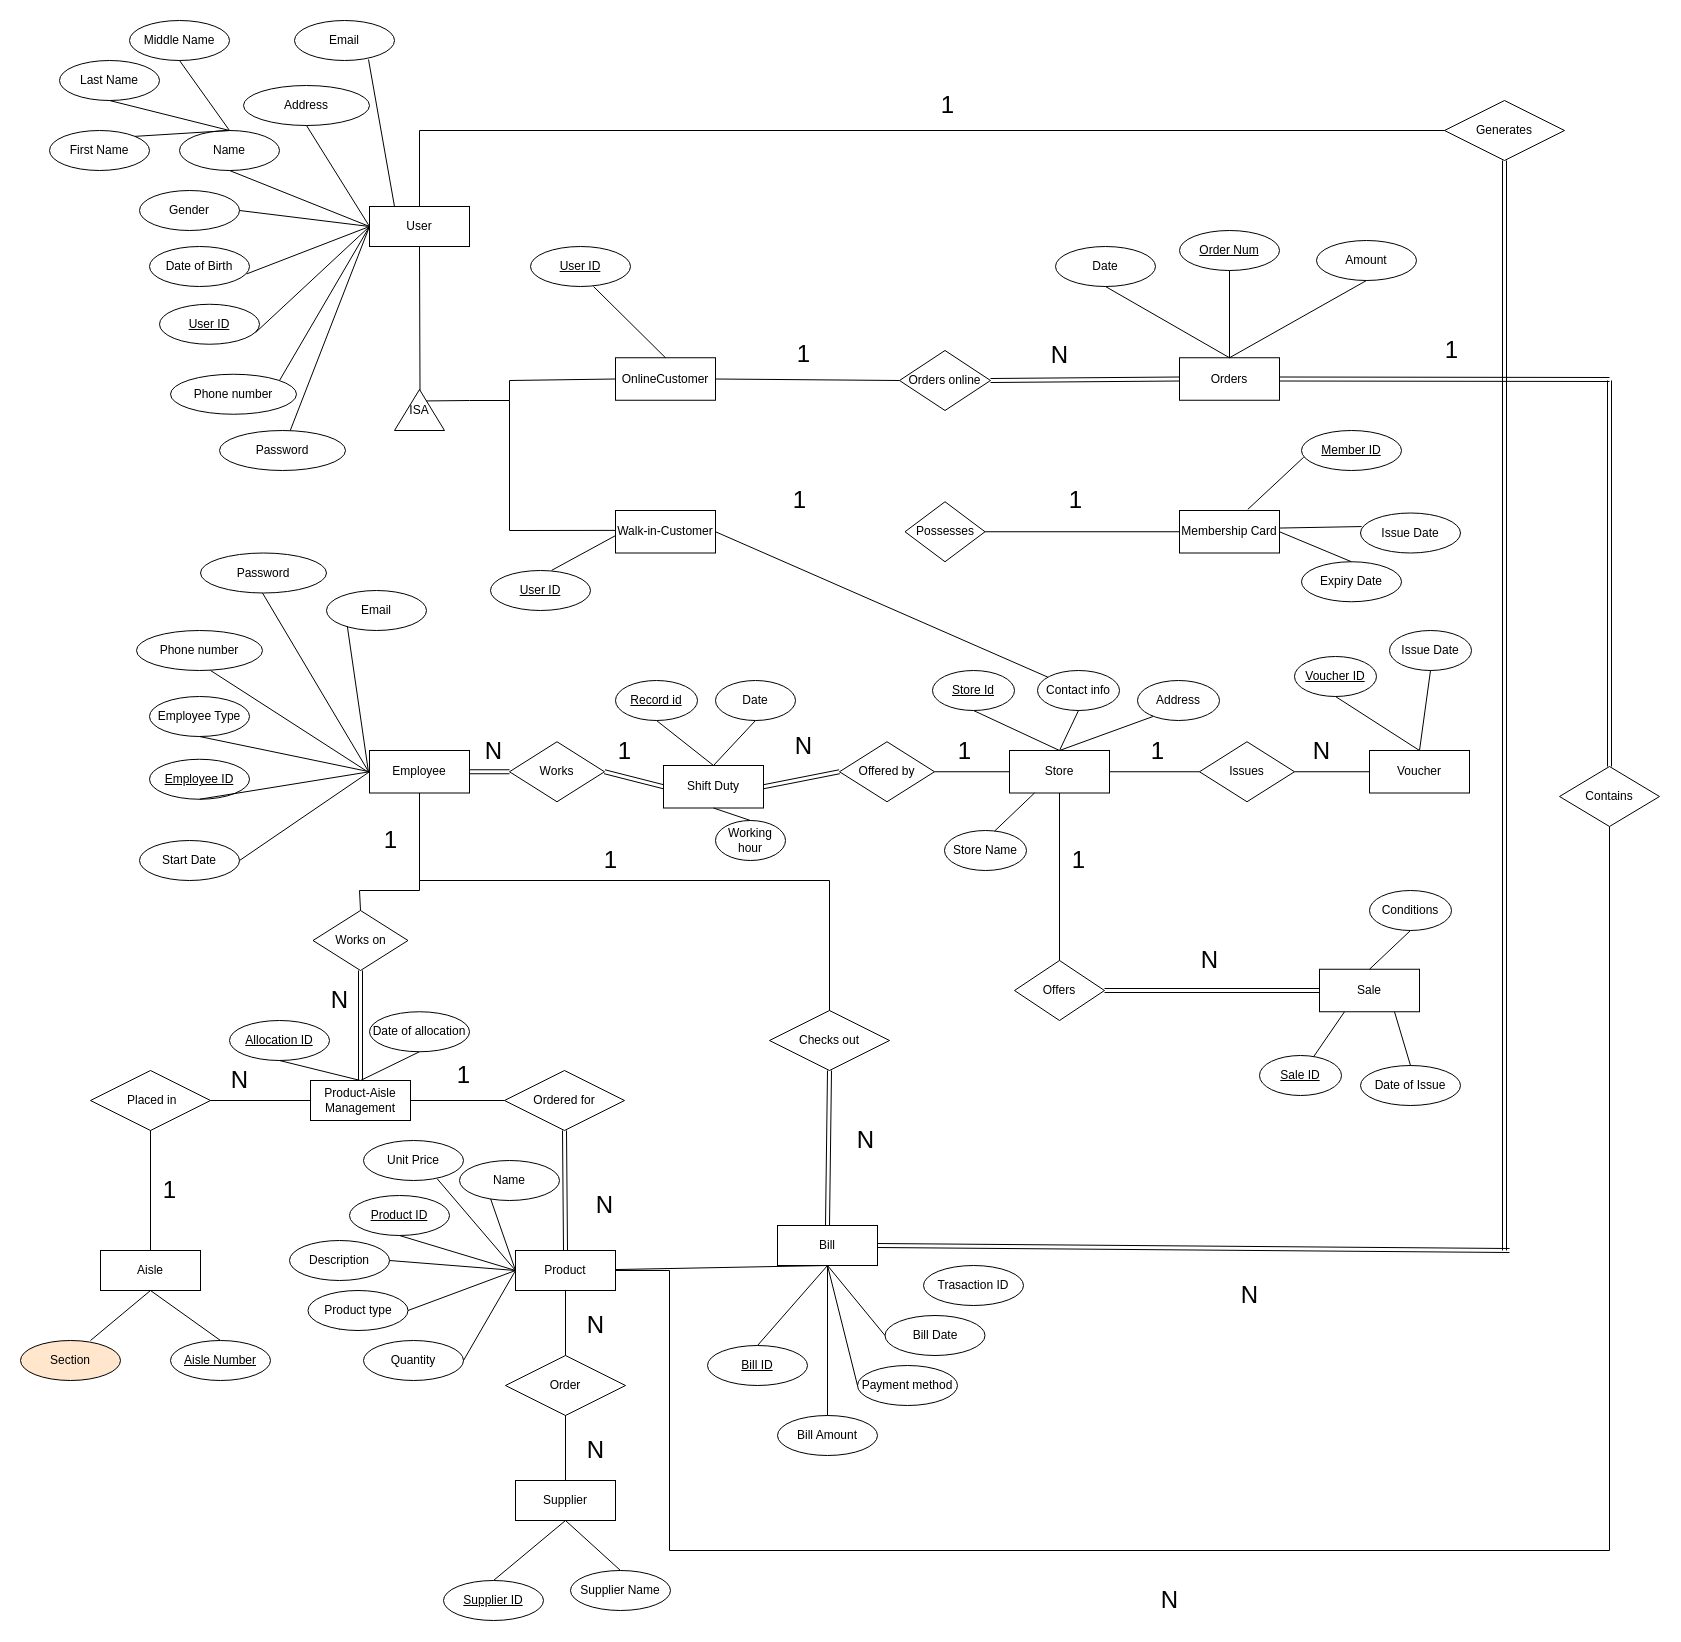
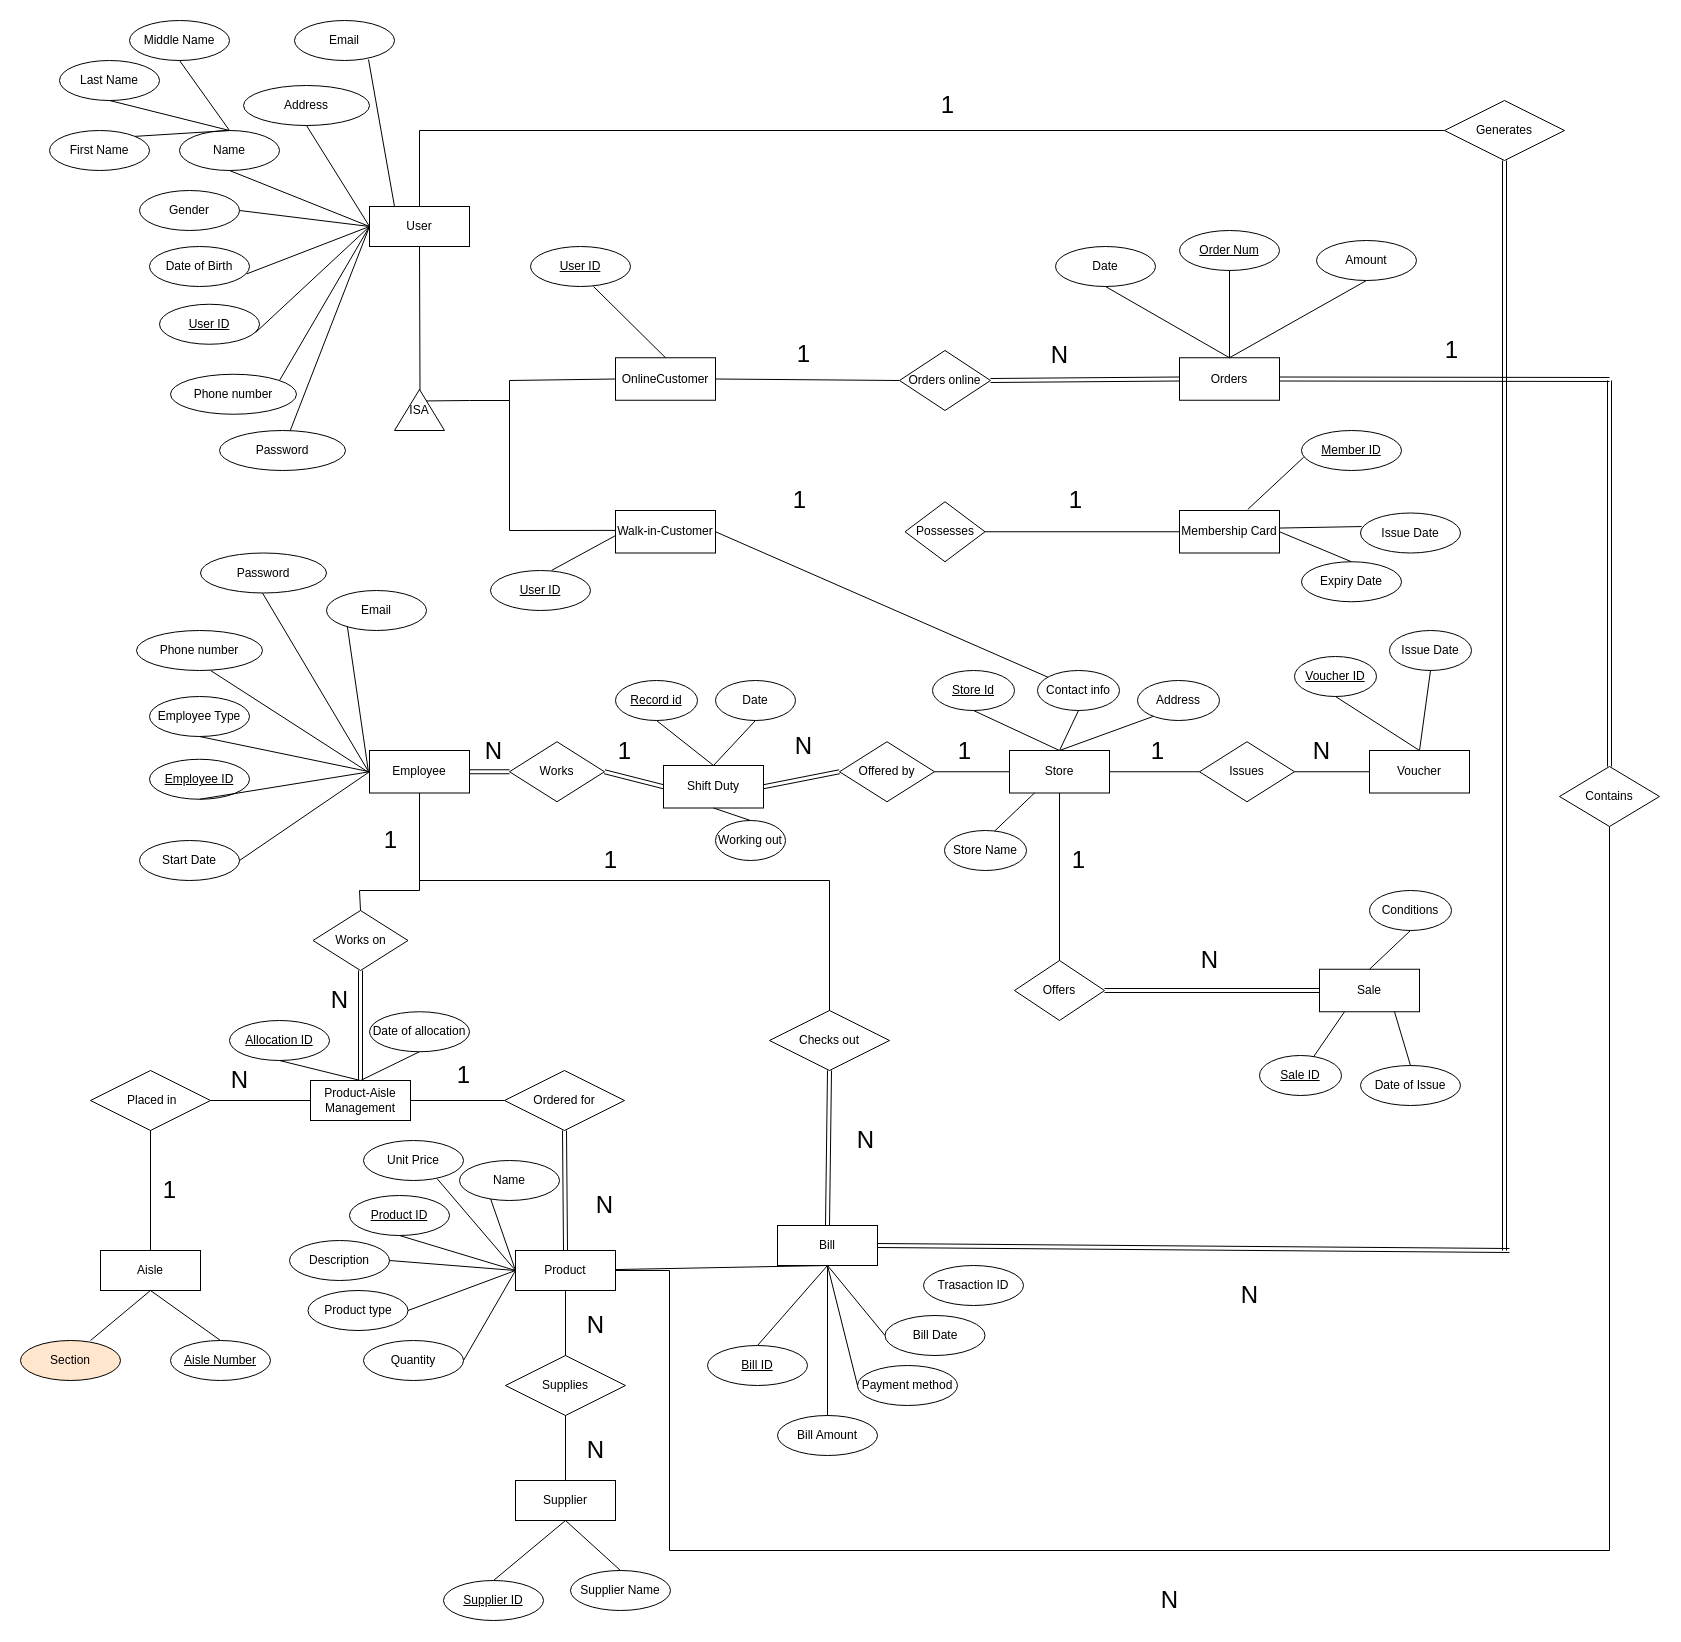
(751, 841) -> (751, 841)
(566, 1386) -> (566, 1386)
